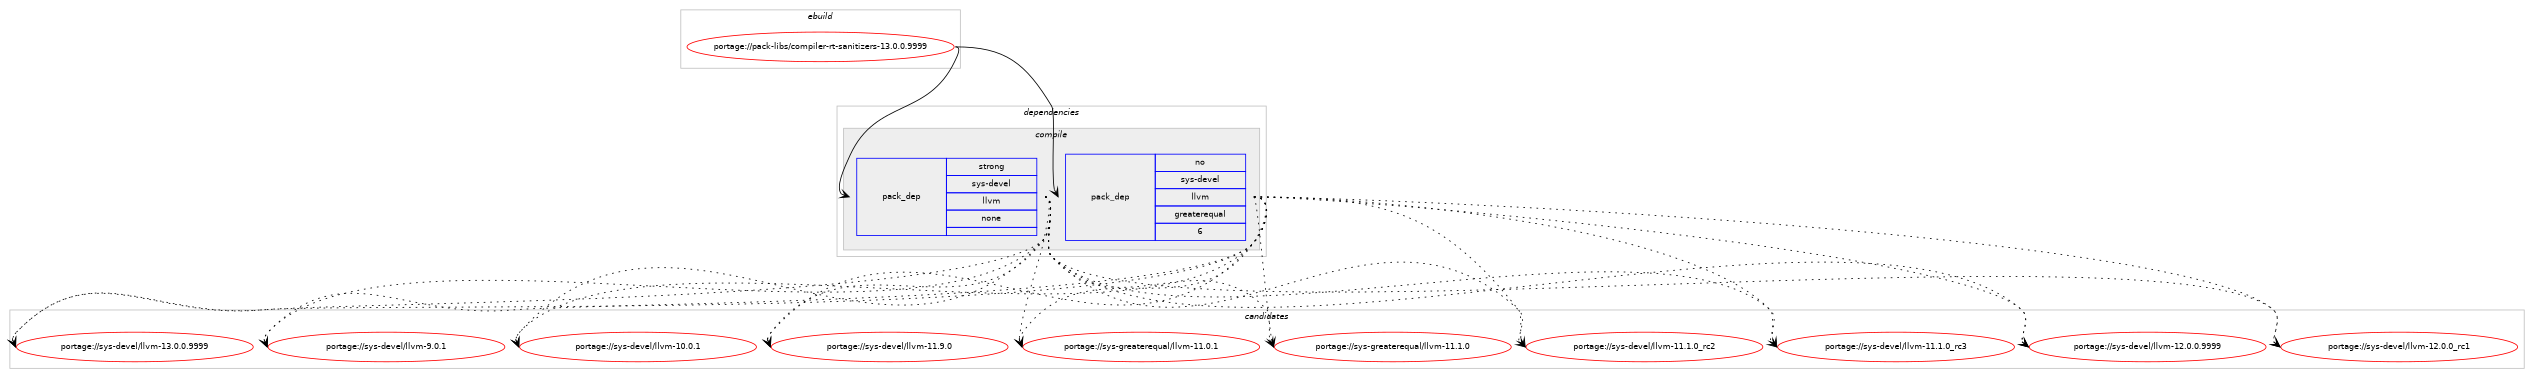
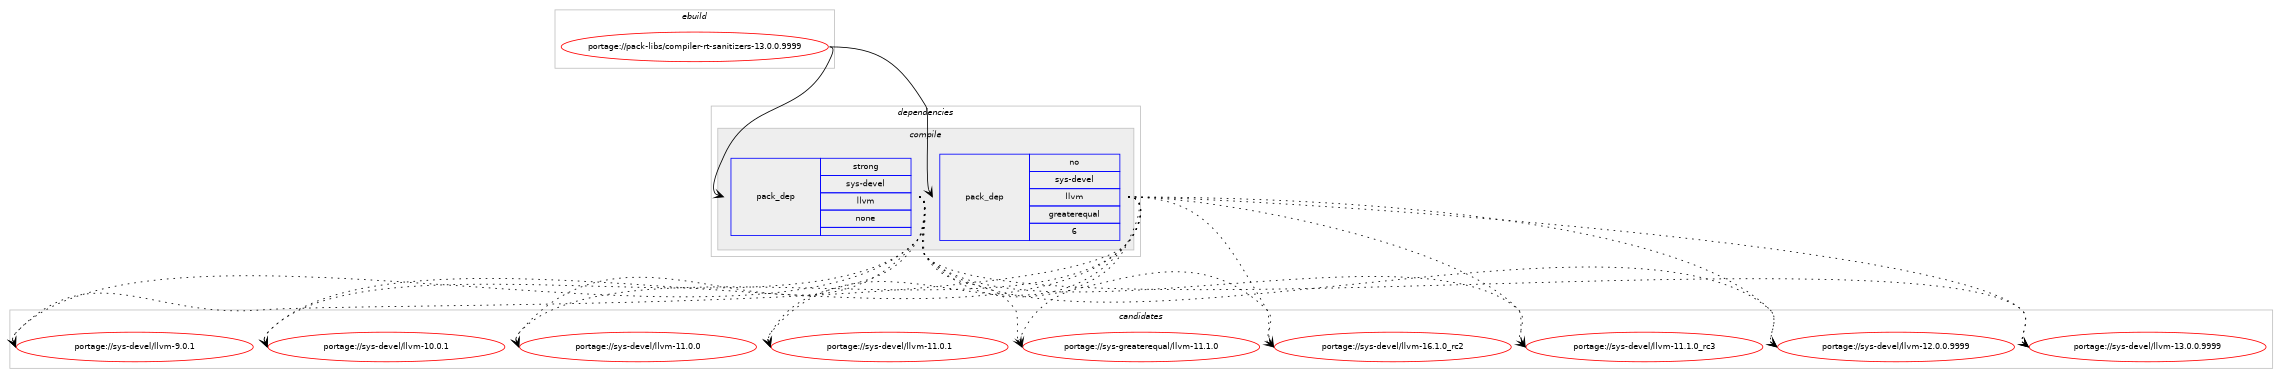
(890, 347) -> (638, 347)
(1141, 347) -> (890, 347)
(1644, 347) -> (1393, 347)
(2399, 347) -> none
